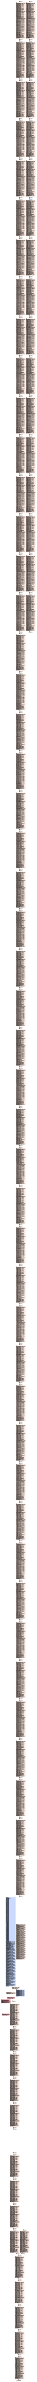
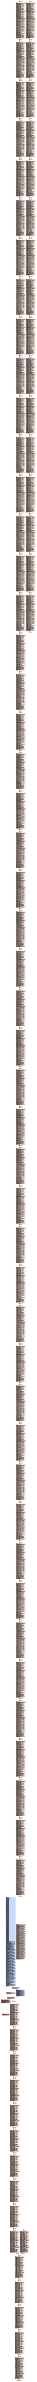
none -> (15, 2141)
